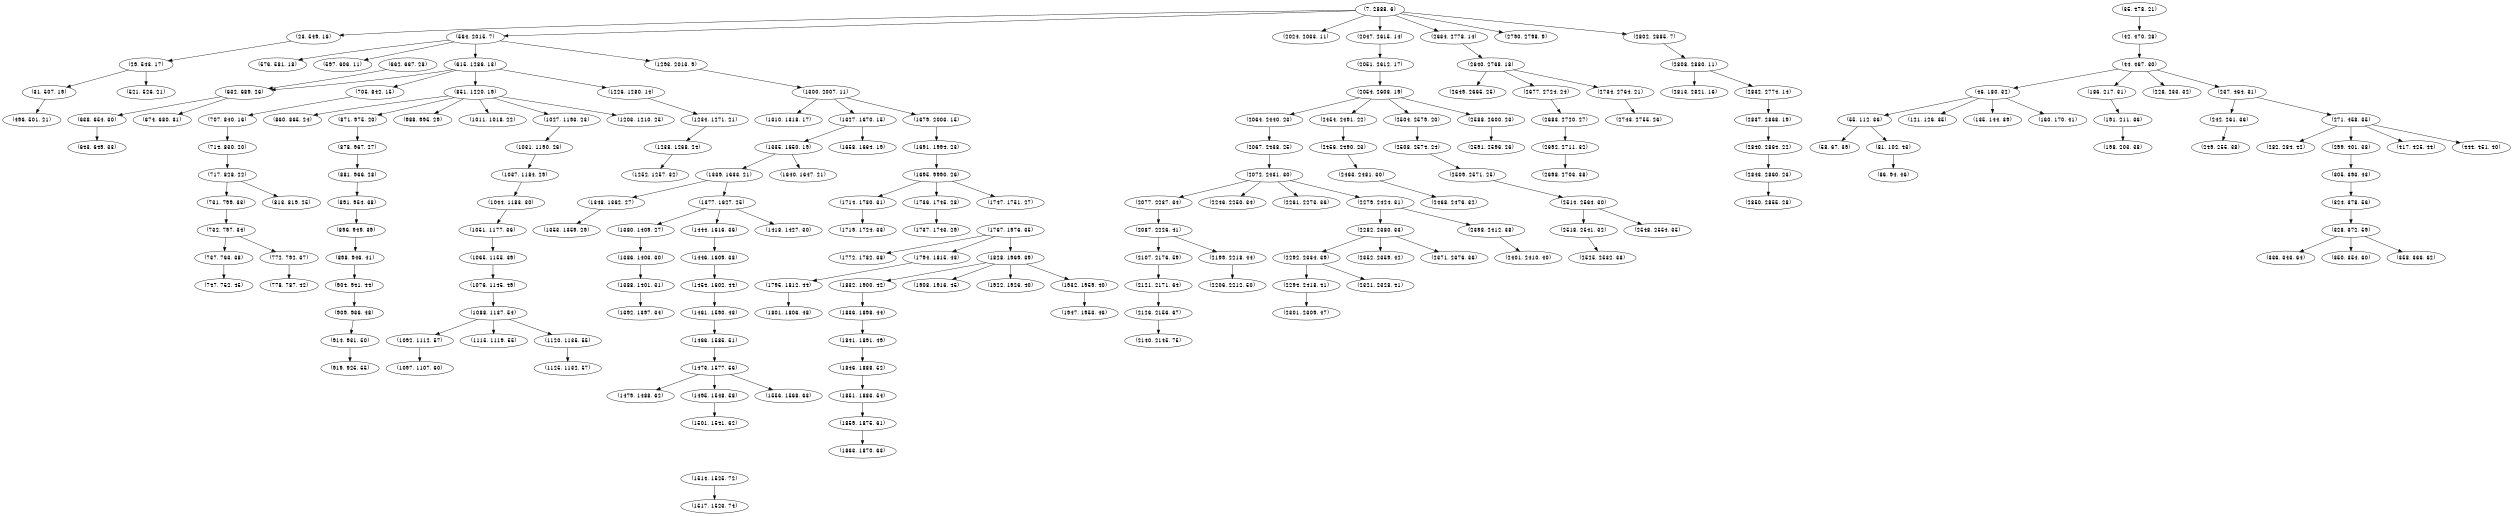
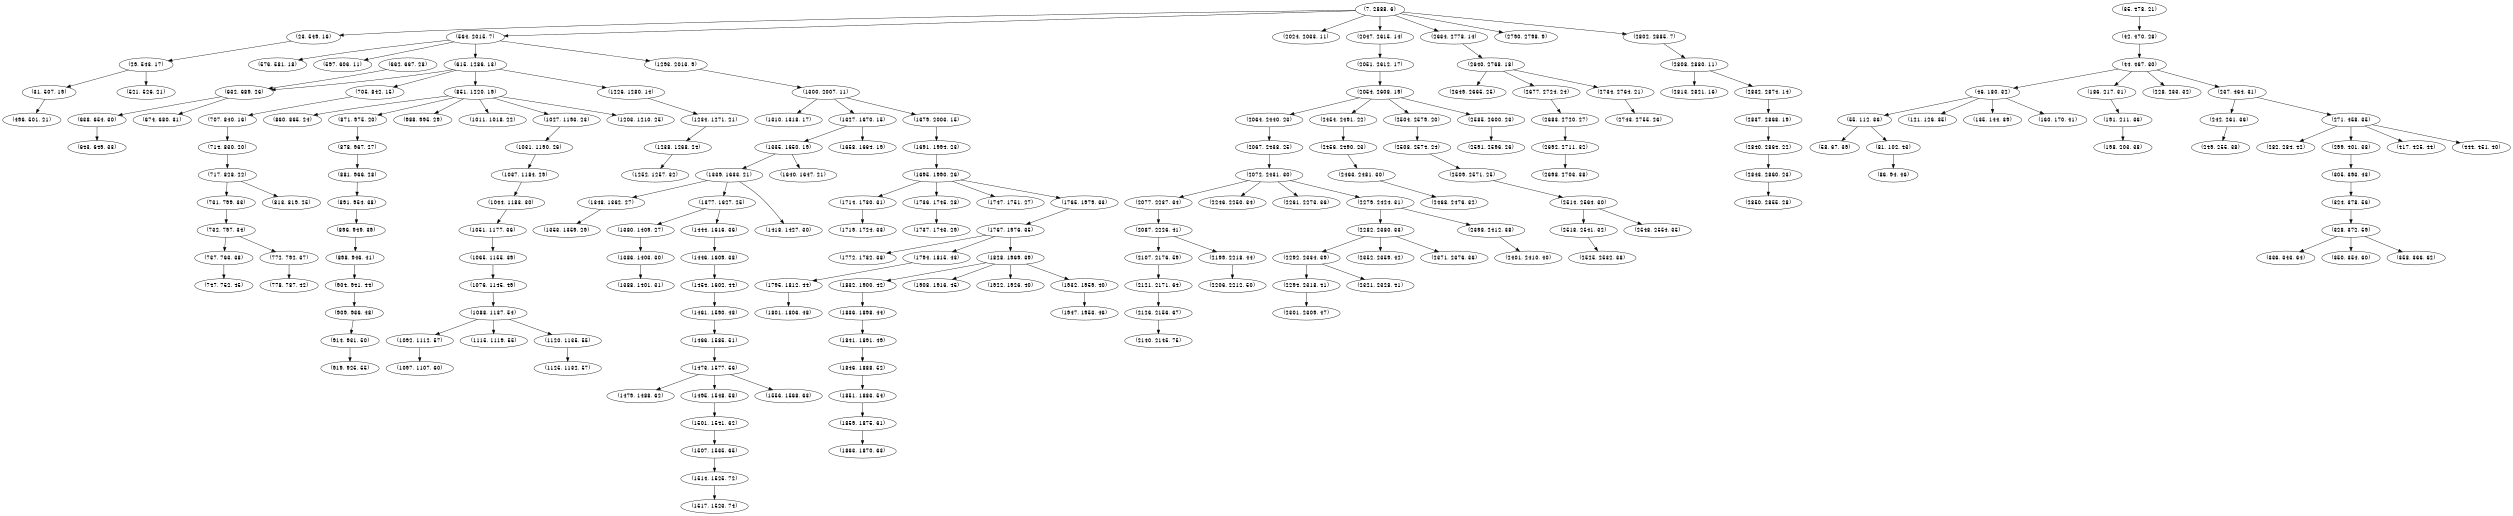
(1768, 92) -> (1768, 92)
(1491, 120) -> (1491, 120)
(936, 175) -> (936, 175)
none -> (1084, 203)
(753, 216) -> (762, 199)
(1306, 286) -> (1306, 286)
(641, 313) -> none
none -> (715, 451)
